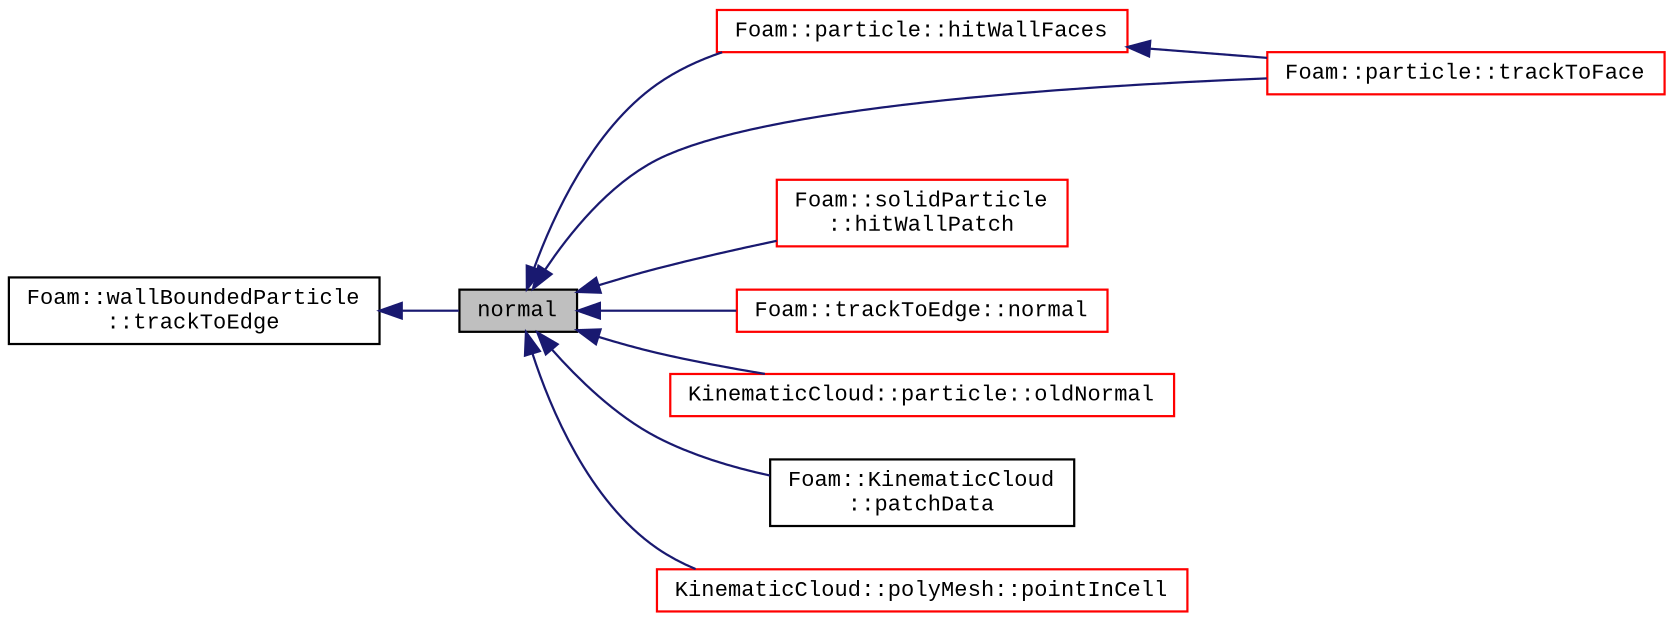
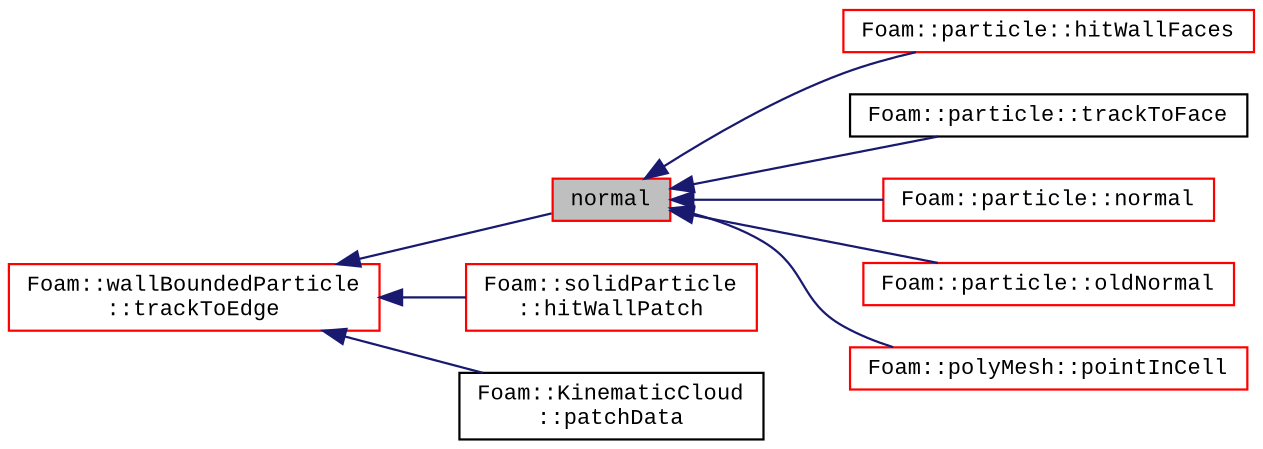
(1209, 53) -> none
(1466, 73) -> (1049, 115)
(687, 261) -> (434, 297)
(194, 311) -> (194, 297)
(518, 311) -> (611, 200)
(922, 311) -> (1049, 200)
(922, 395) -> (1049, 284)
(649, 433) -> (414, 355)
(922, 590) -> (1049, 368)
